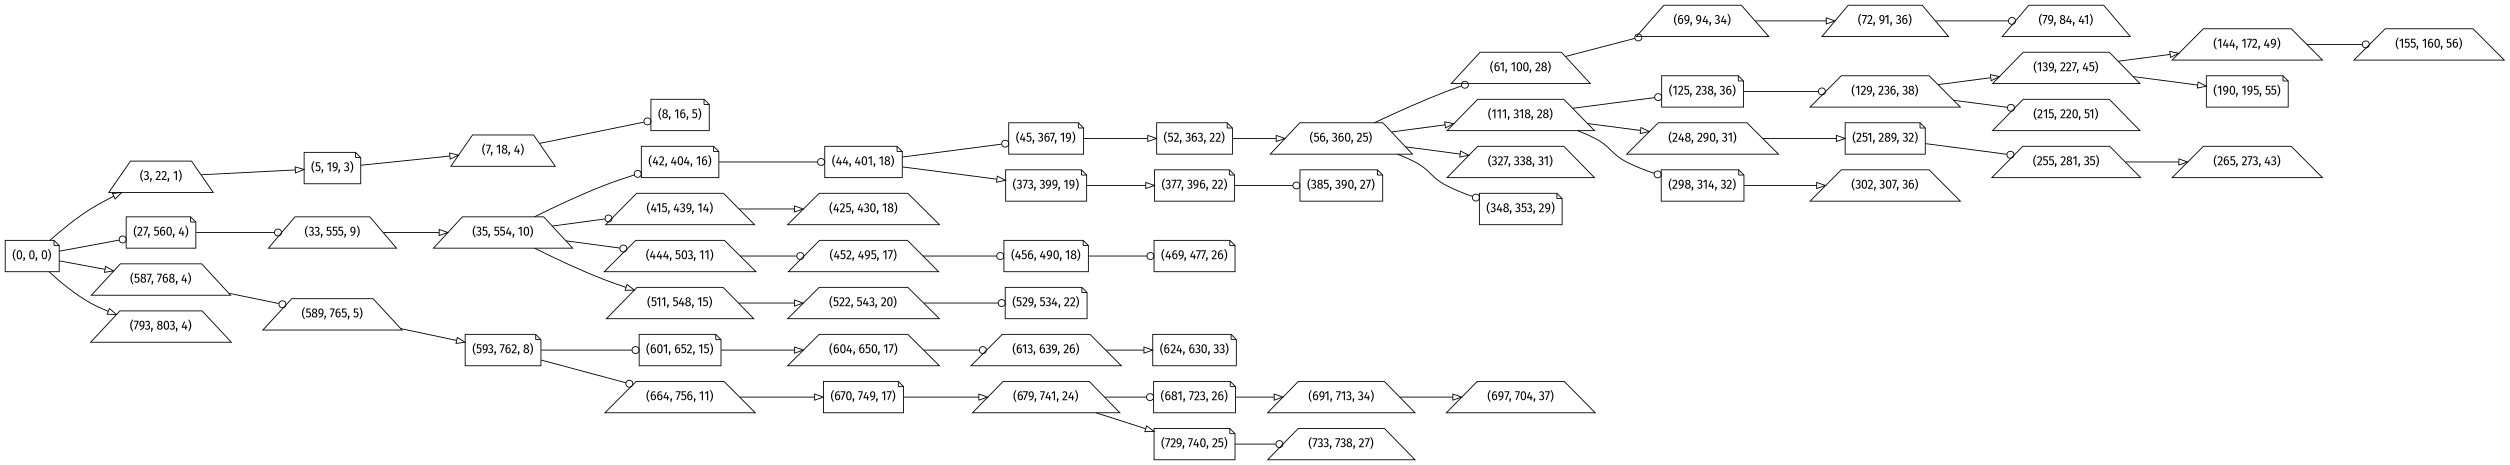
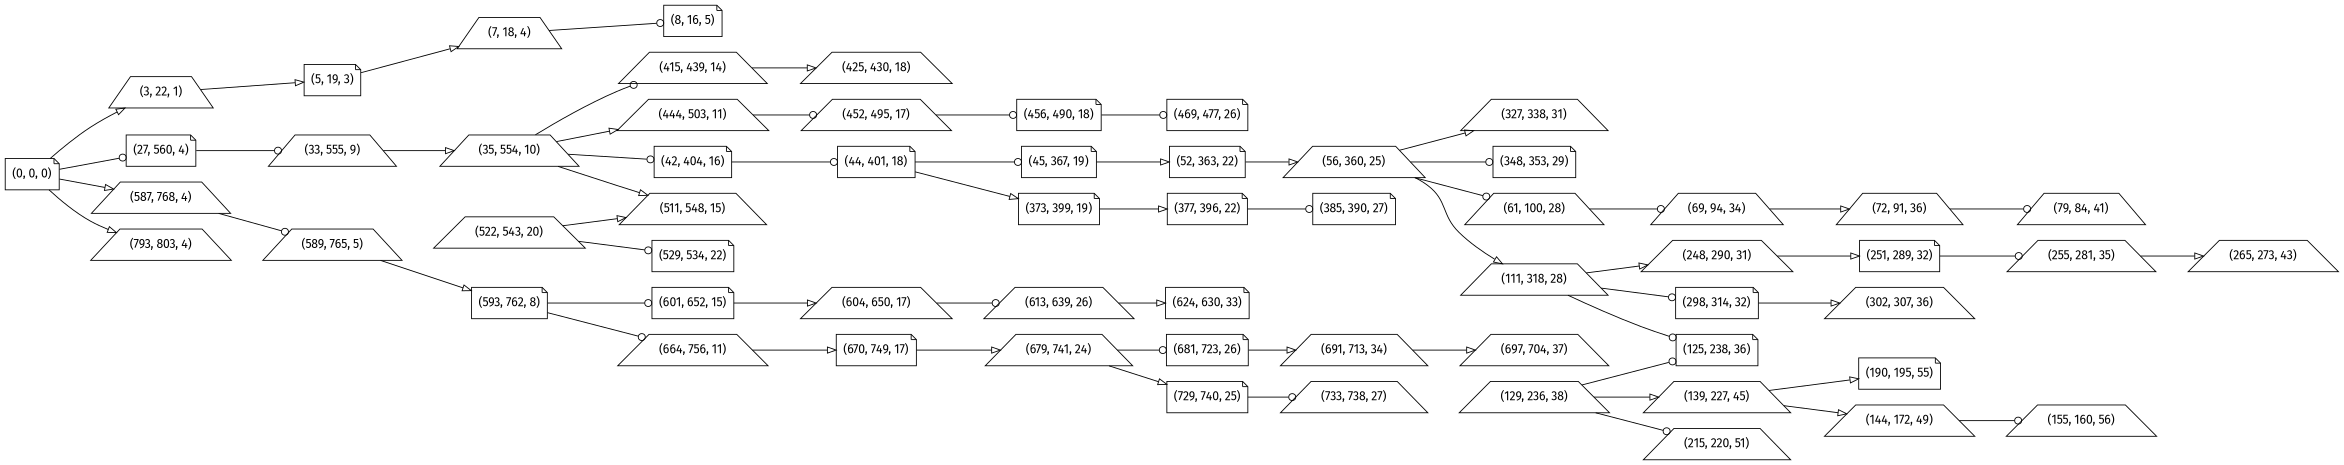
(1781, 91) -> (1625, 374)
(593, 244) -> (583, 136)
(767, 303) -> (590, 222)
